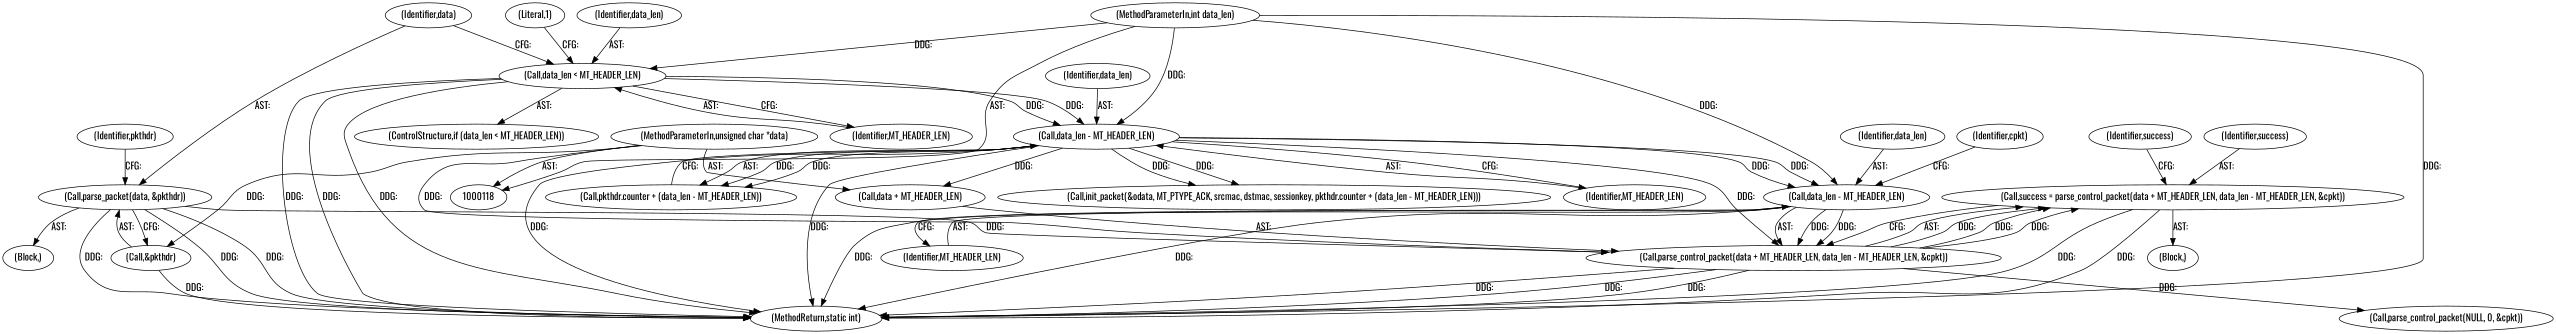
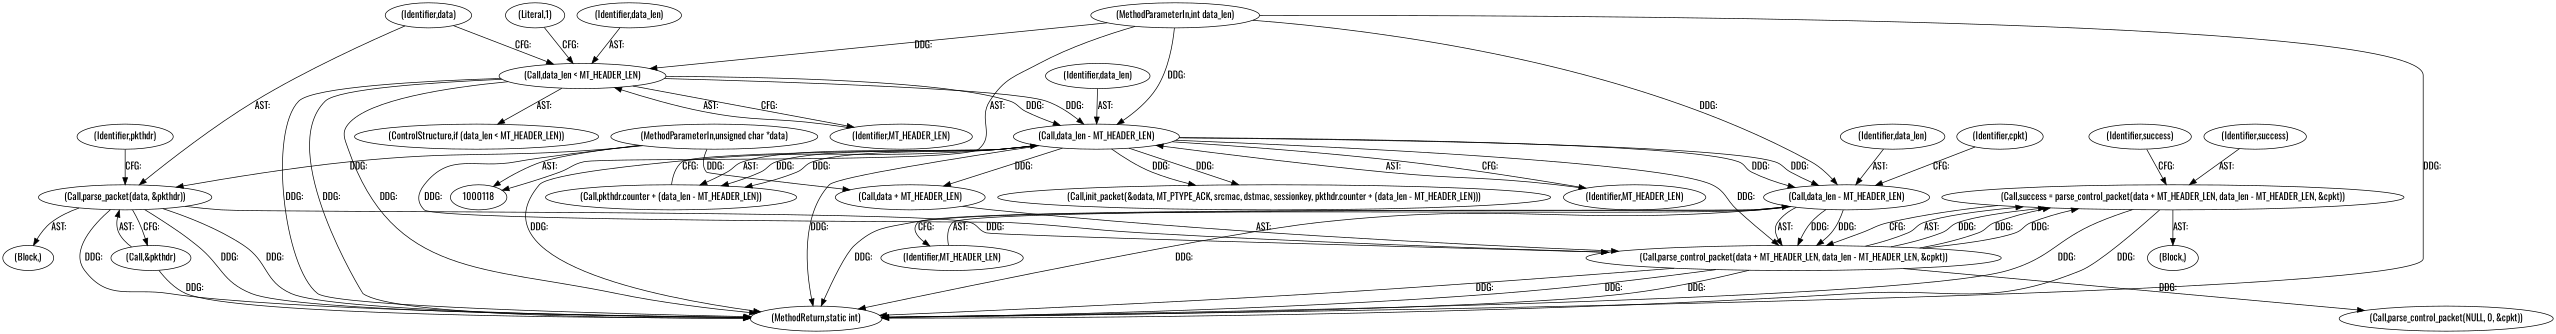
(396, 164) -> (412, 157)
(717, 167) -> (717, 167)
